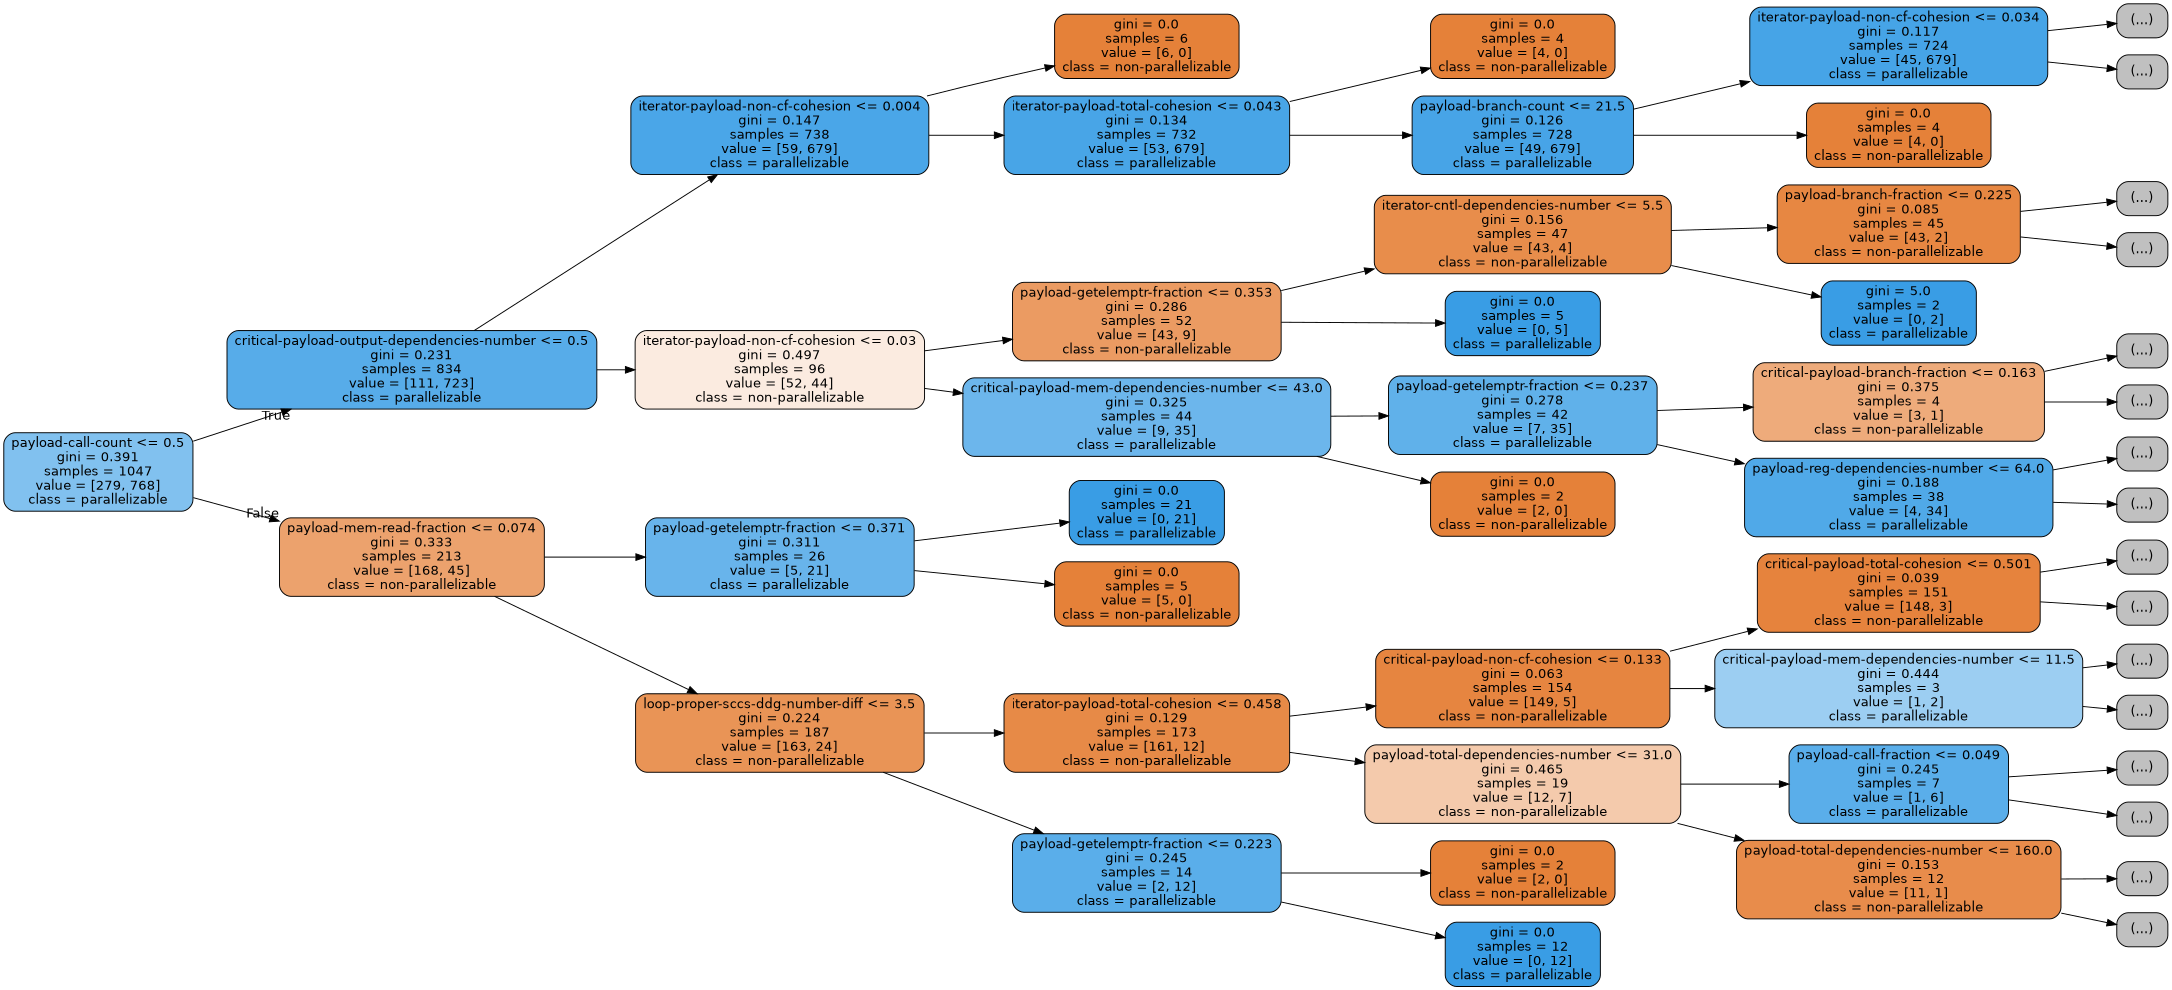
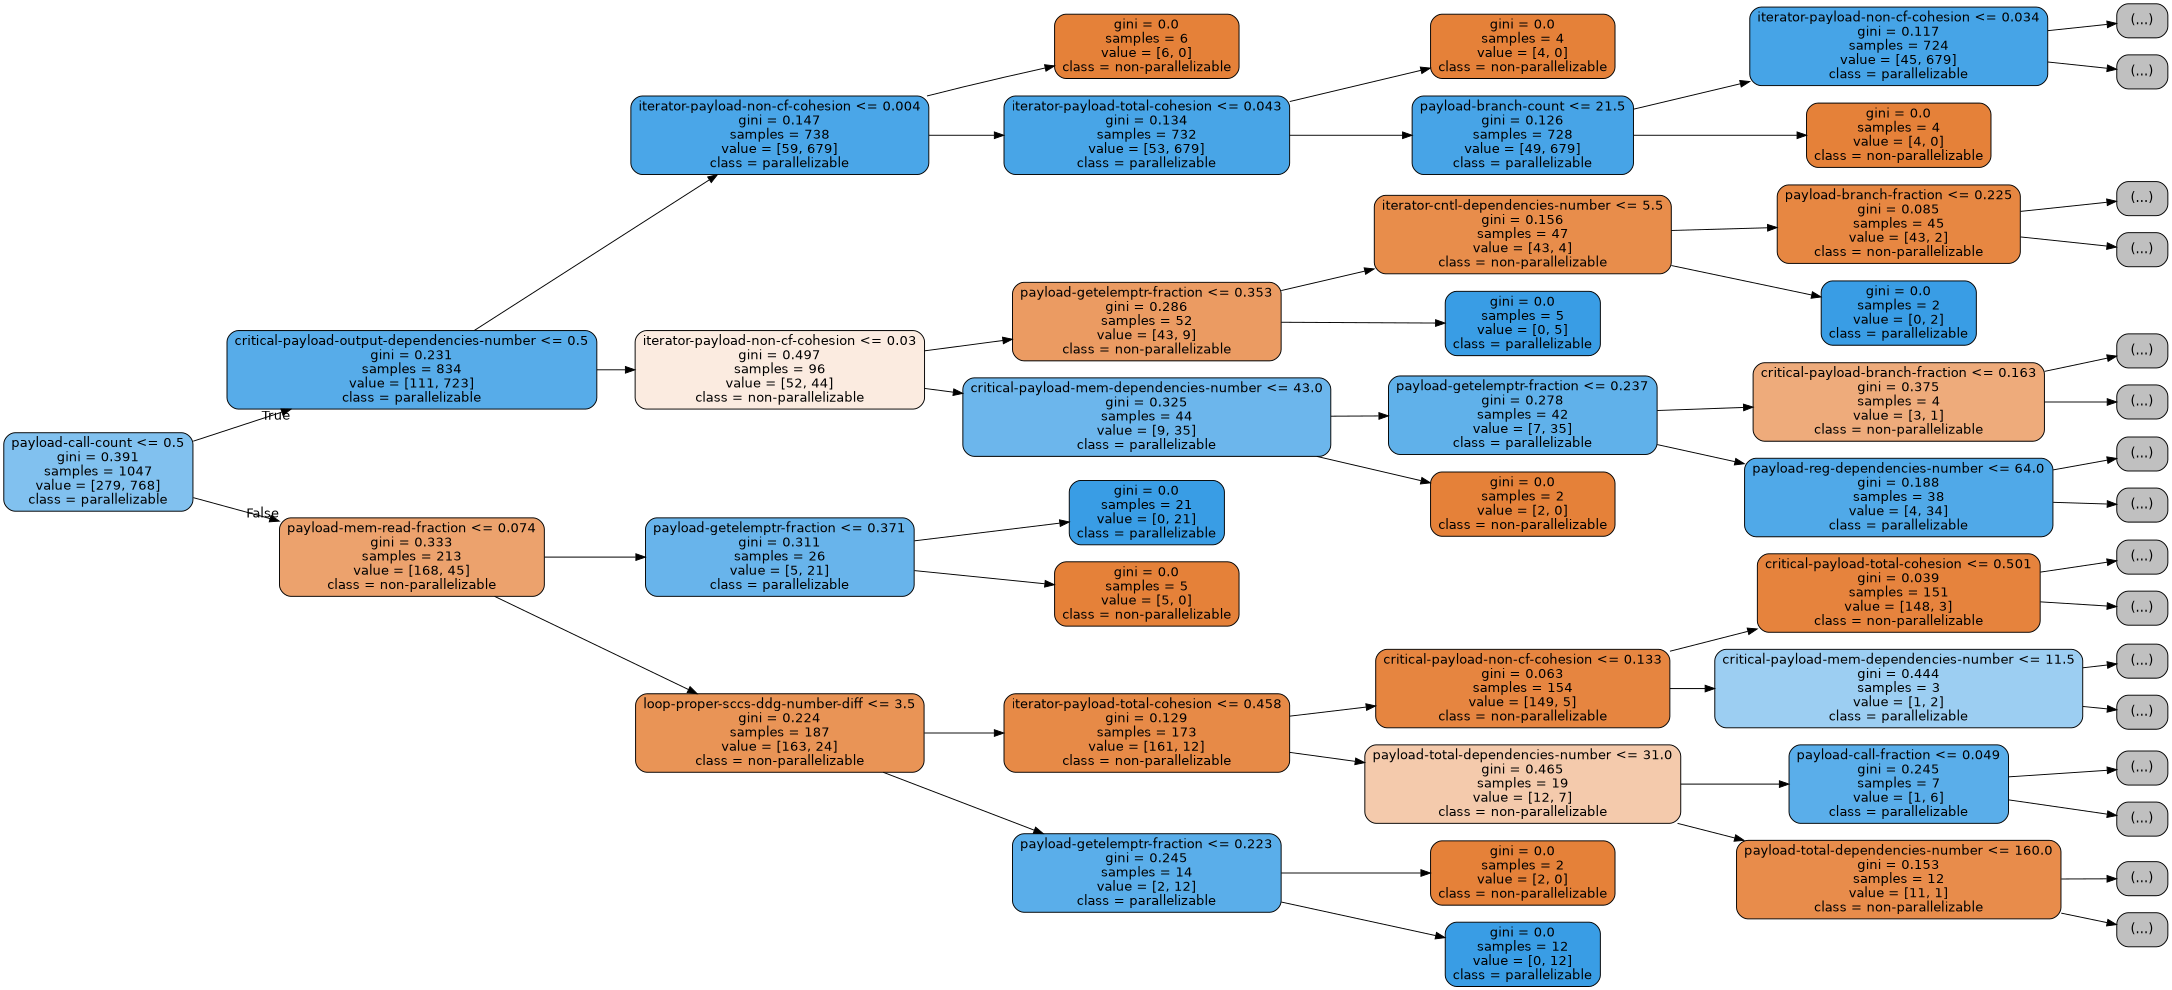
(1899, 313) -> (1899, 313)
